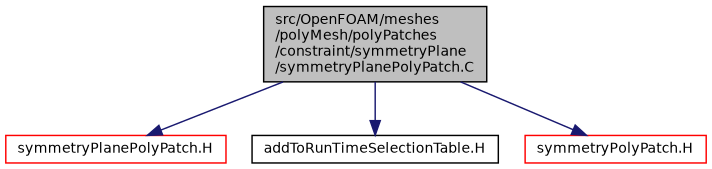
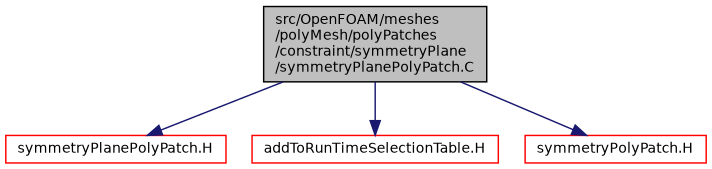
(375, 149) -> (375, 149)
